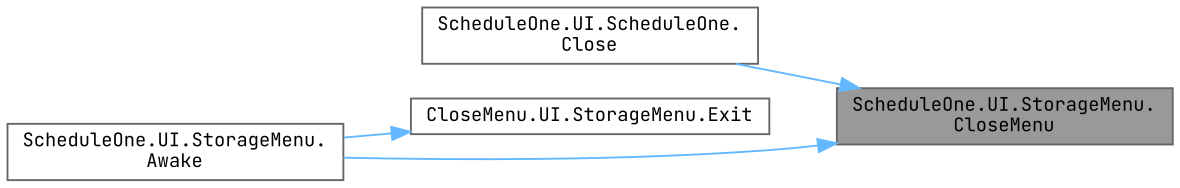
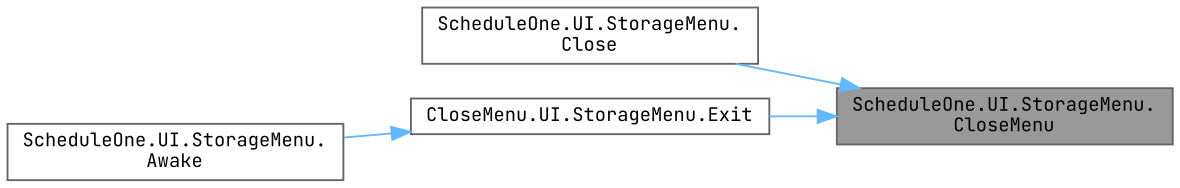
(590, 36) -> (590, 36)
(581, 158) -> (793, 116)
